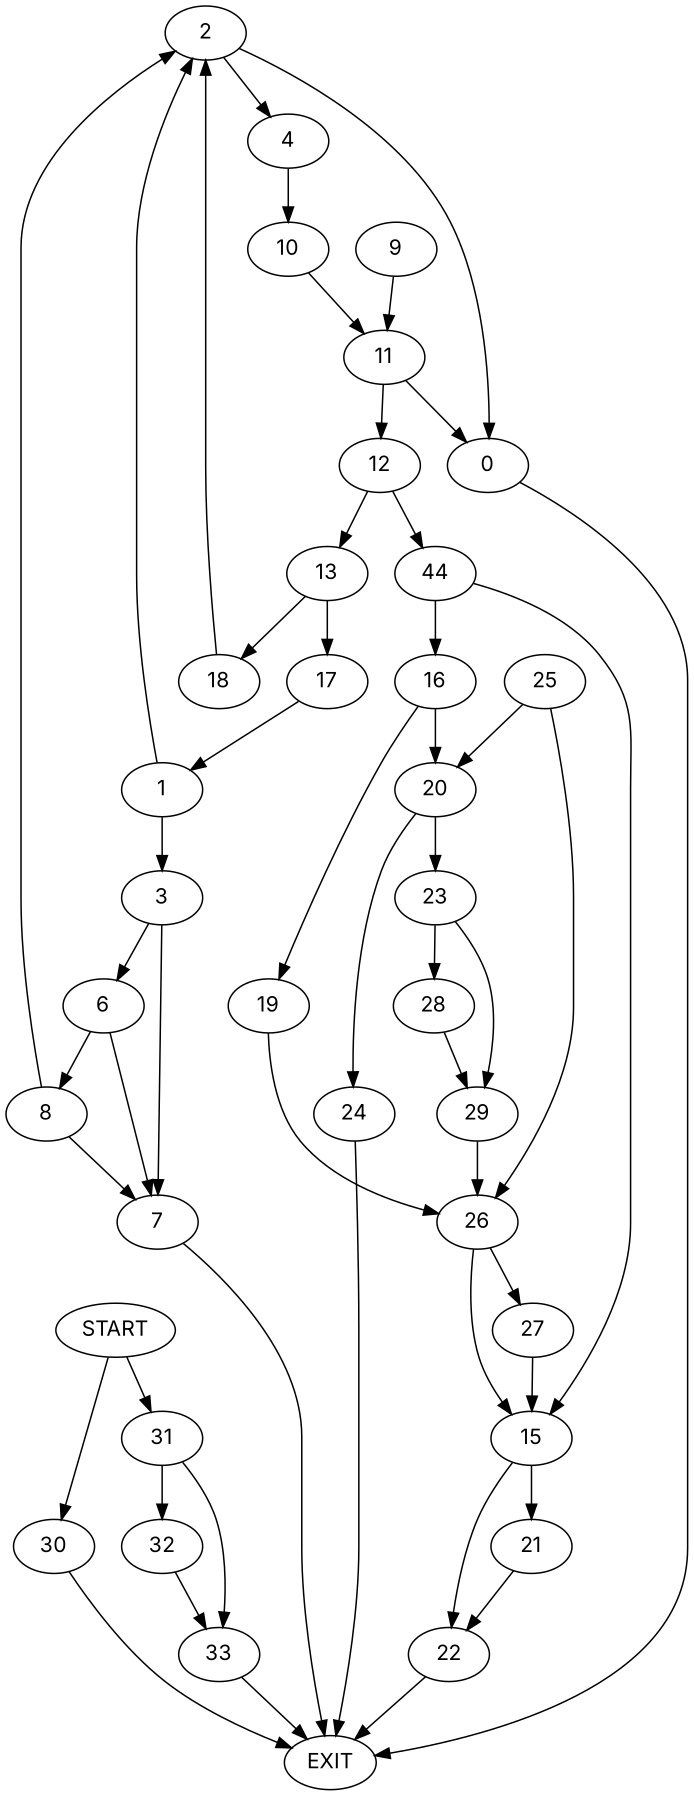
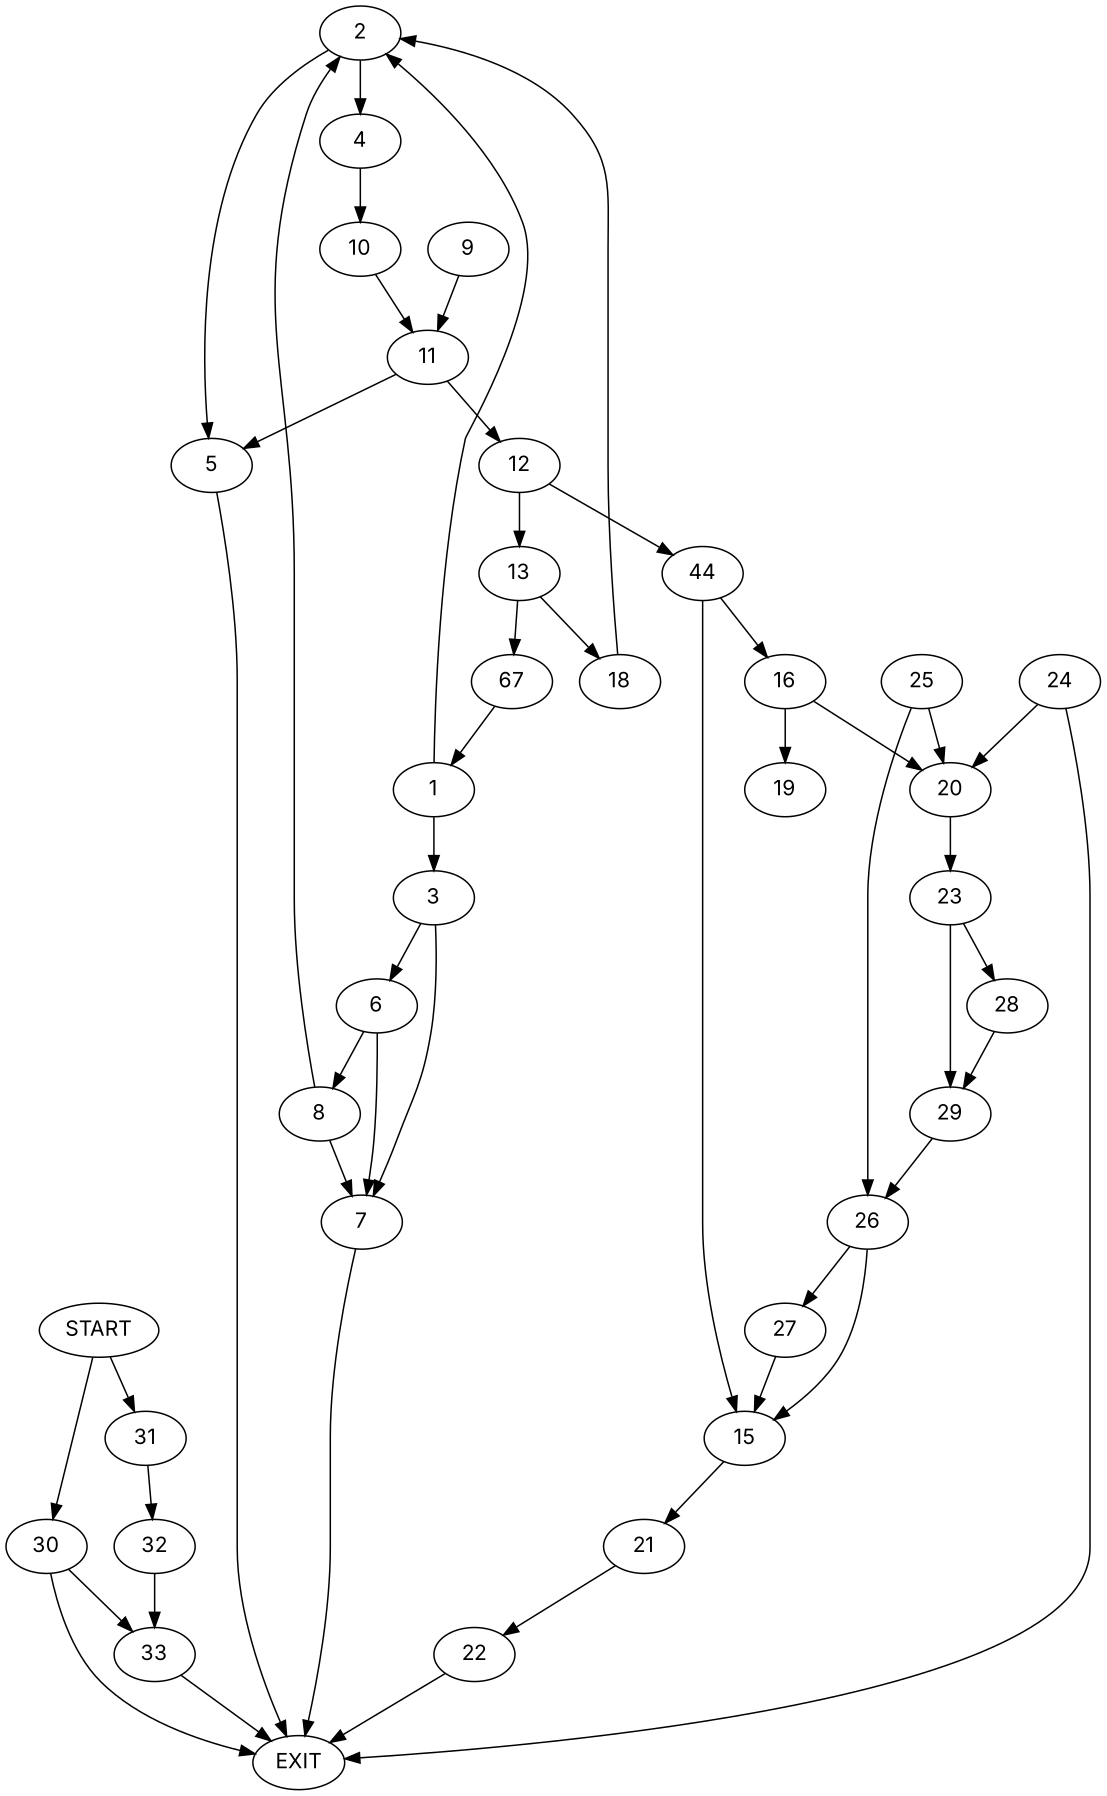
(488, 465) -> (212, 465)
(327, 682) -> (512, 682)
(364, 937) -> (1011, 730)
(310, 1152) -> none
(220, 1532) -> (95, 1595)
(472, 1533) -> none
